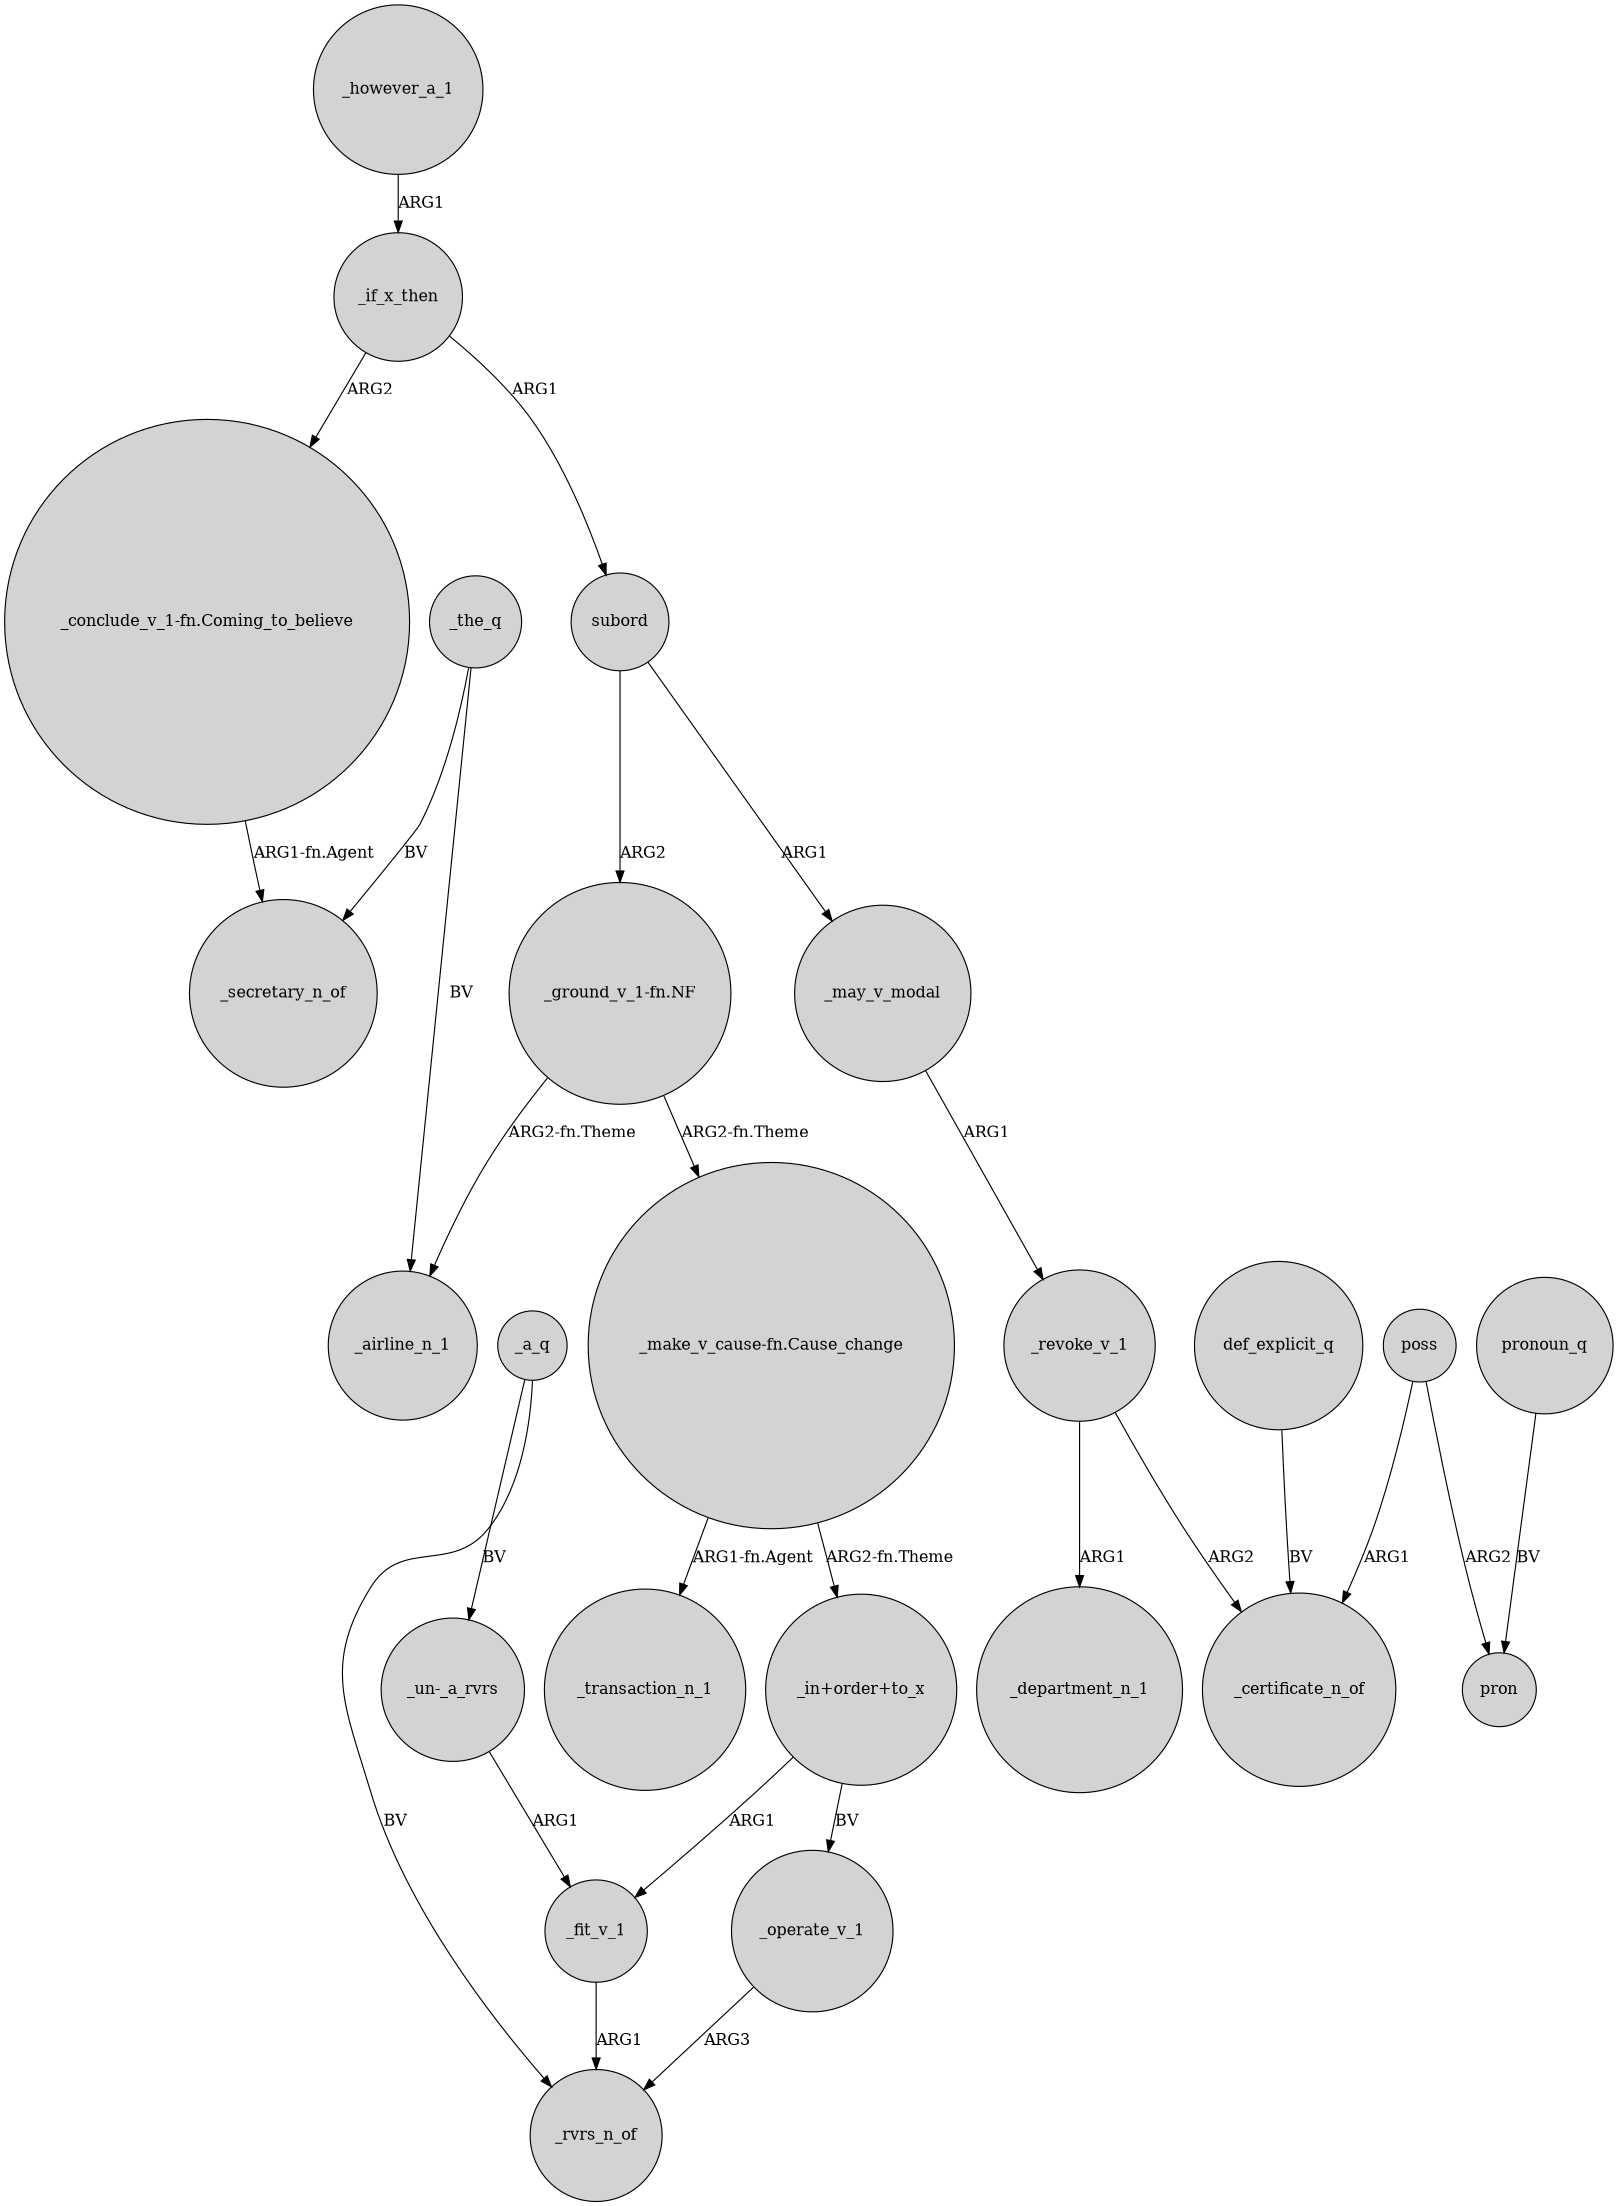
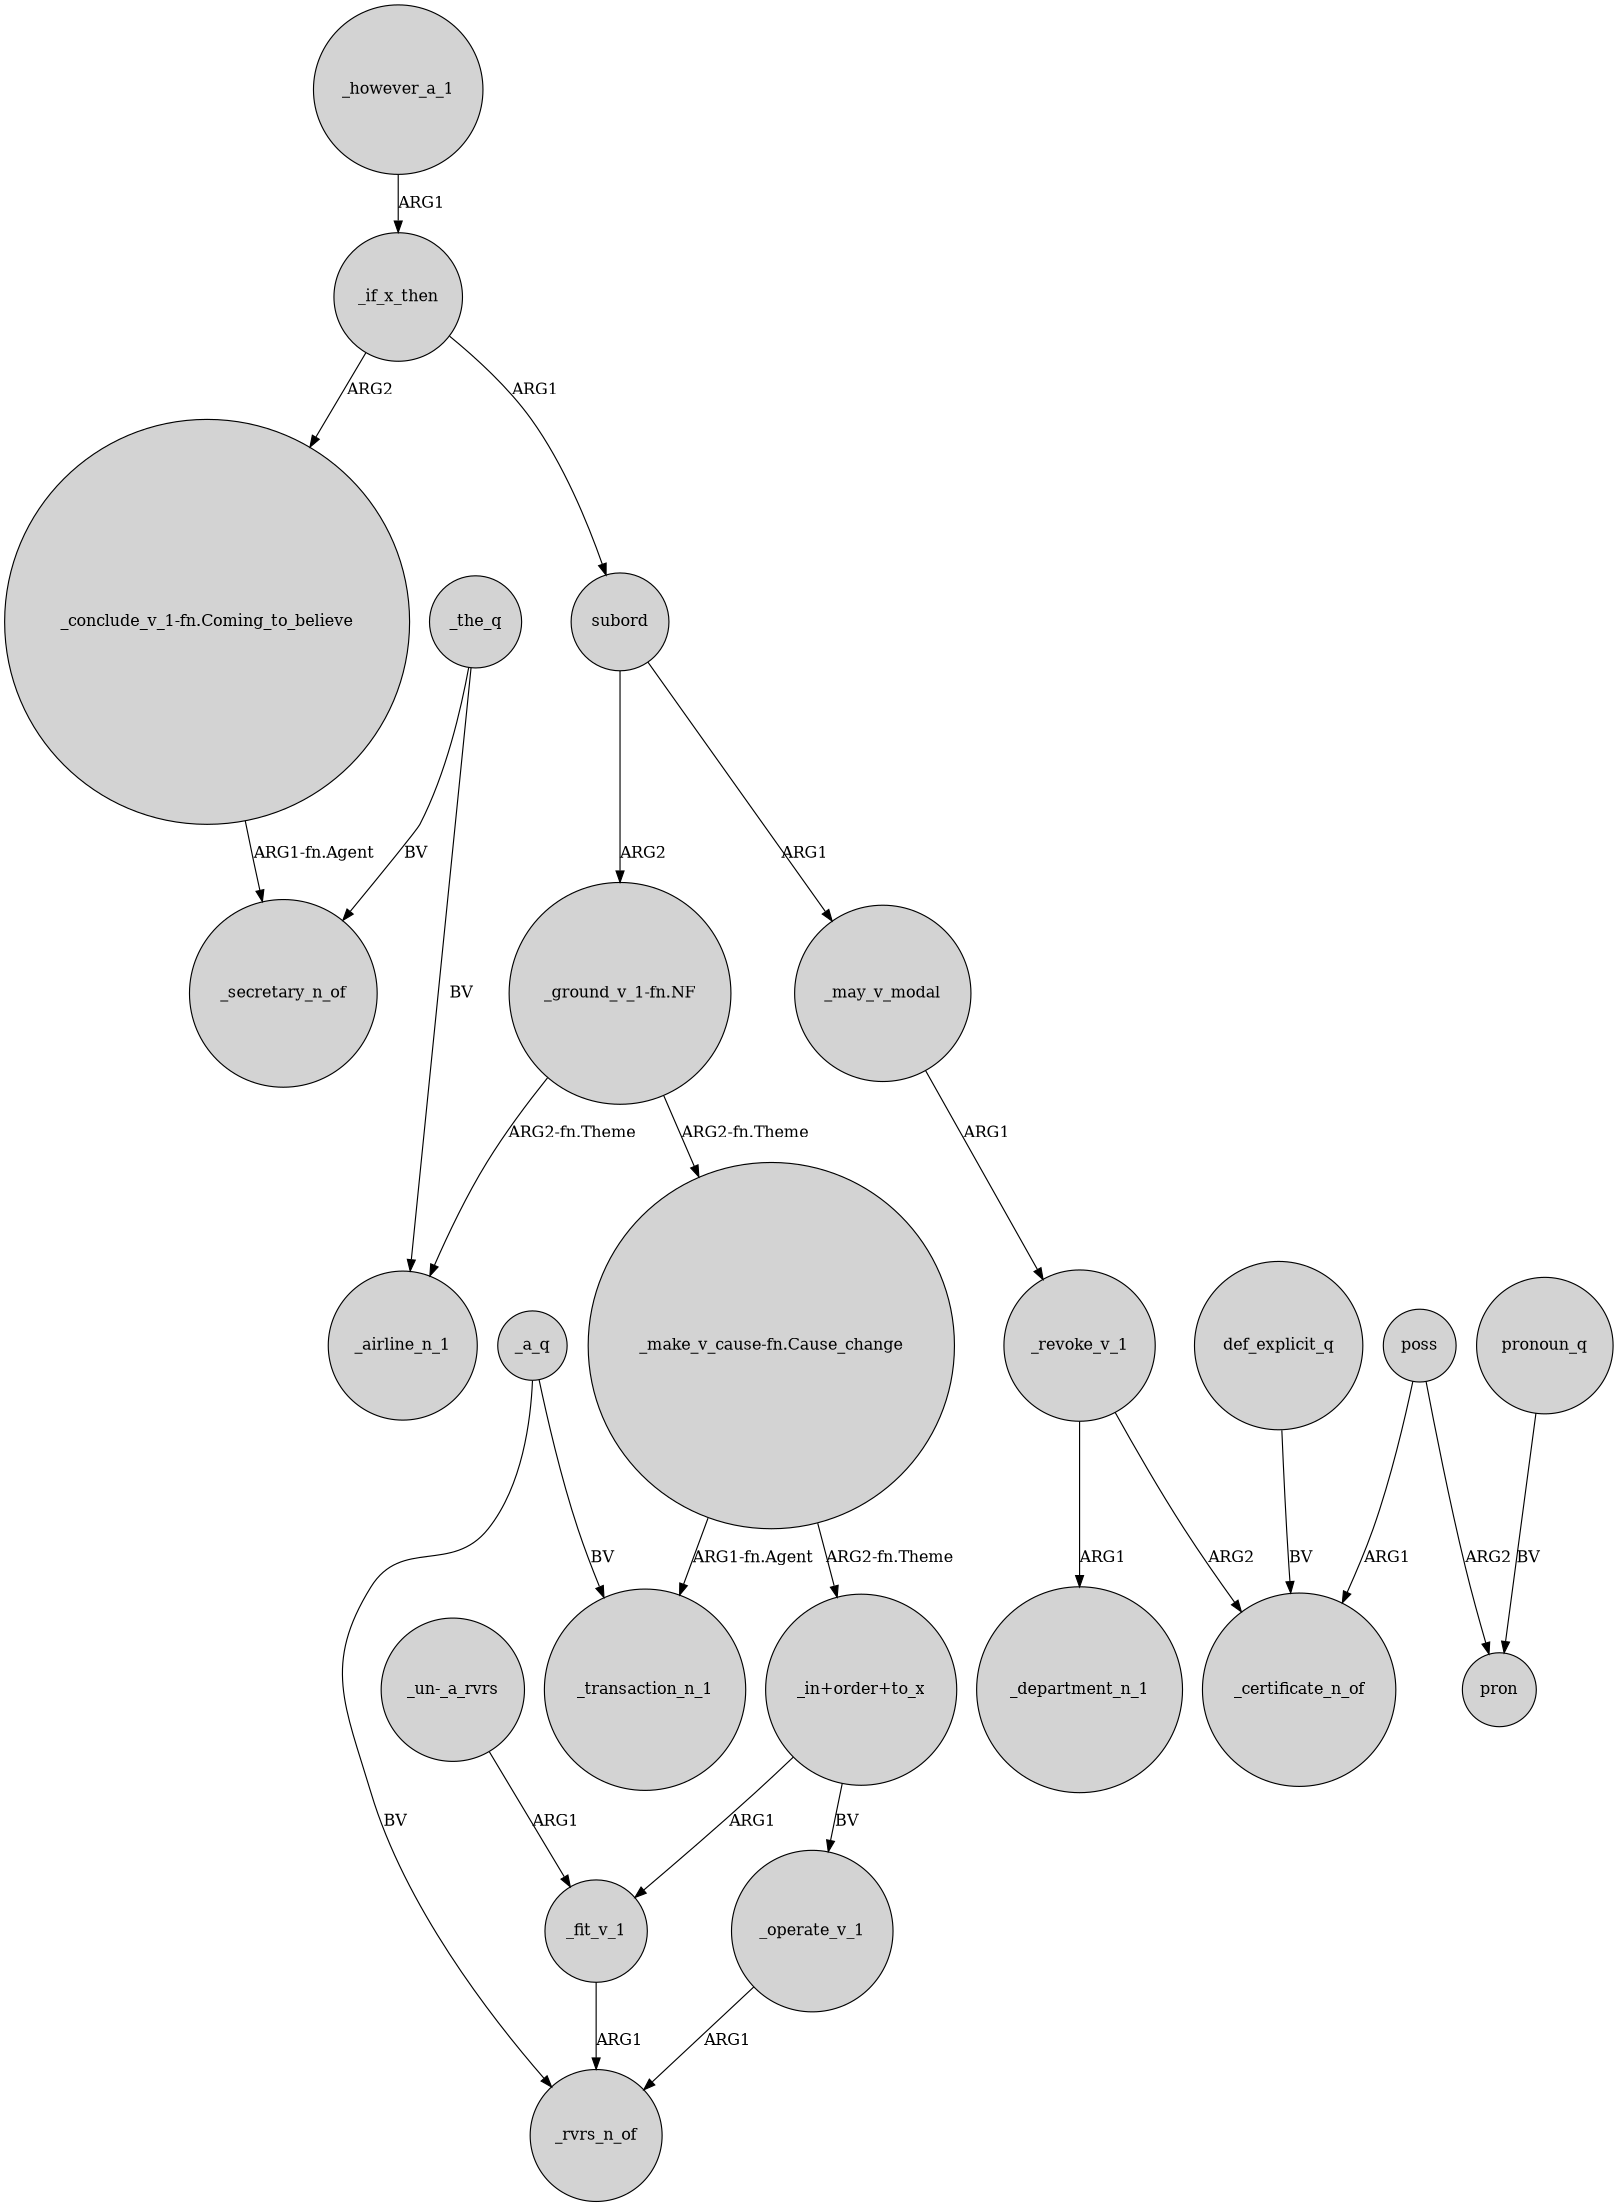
(498, 1494) -> (564, 1485)
(728, 2041) -> (728, 2041)
